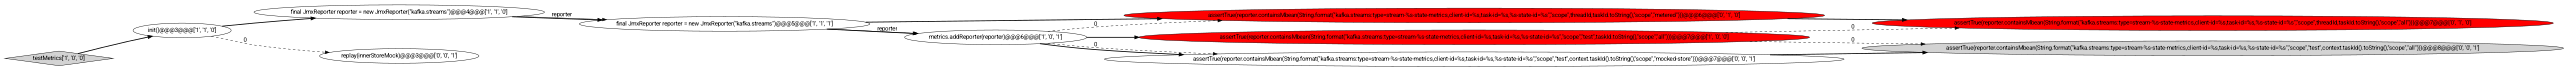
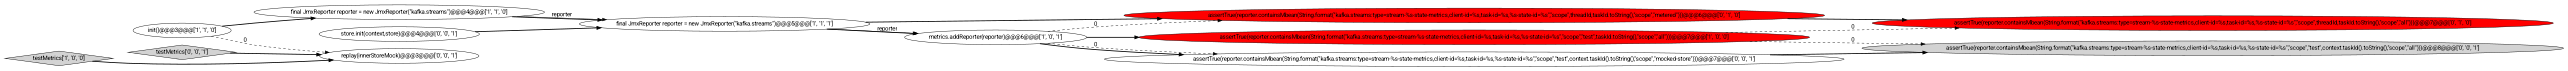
none -> (399, 34)
(113, 45) -> (211, 64)
none -> (182, 52)
